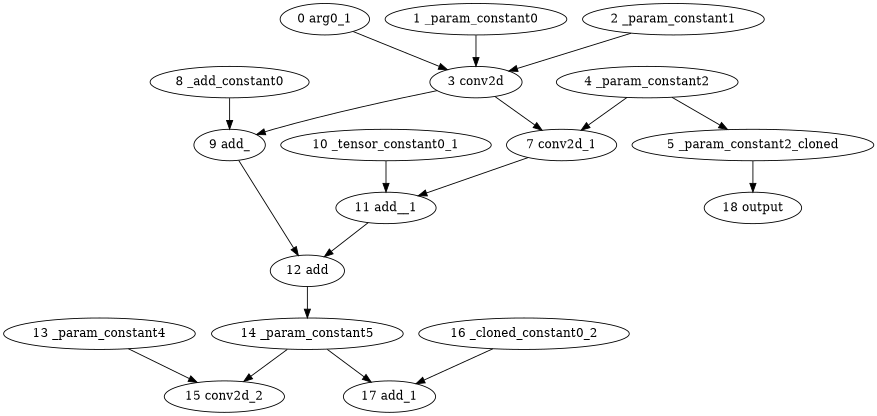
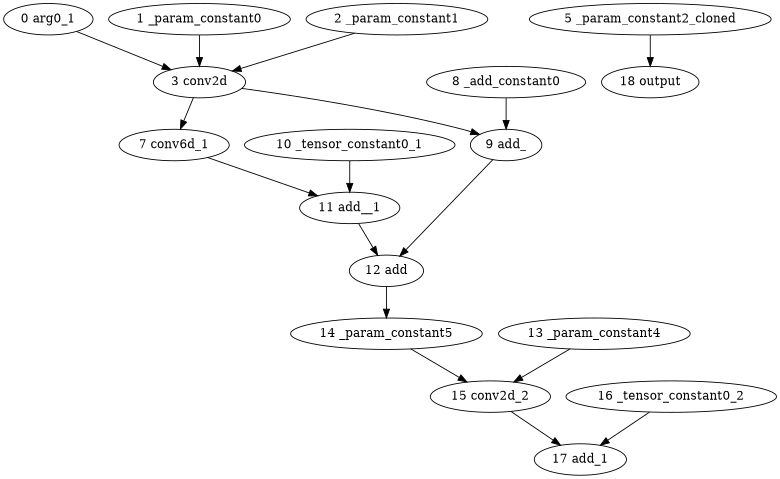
(647, 82) -> none
(562, 145) -> (174, 145)
(524, 334) -> (671, 397)
(346, 363) -> (532, 426)
